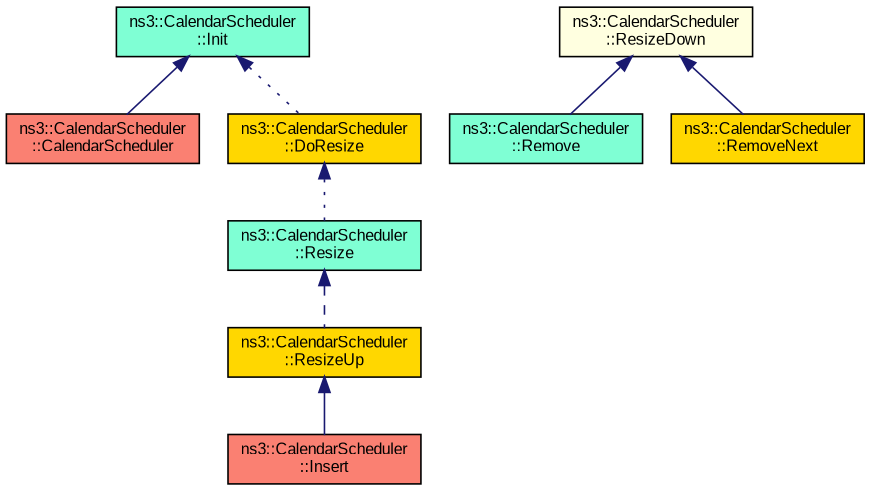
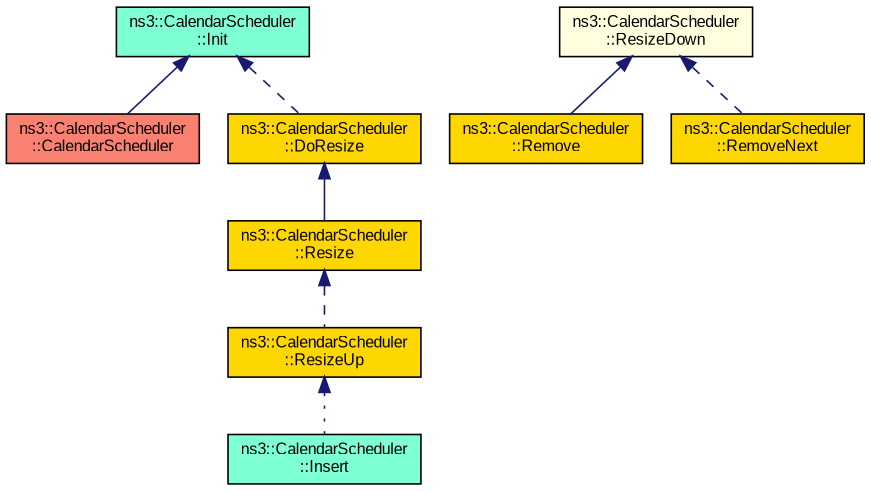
(275, 91) -> (275, 91)
(718, 91) -> (718, 91)
(546, 139) -> (546, 139)
(324, 200) -> (324, 200)
(324, 246) -> (324, 246)
(324, 414) -> (324, 414)
(324, 459) -> (324, 459)
